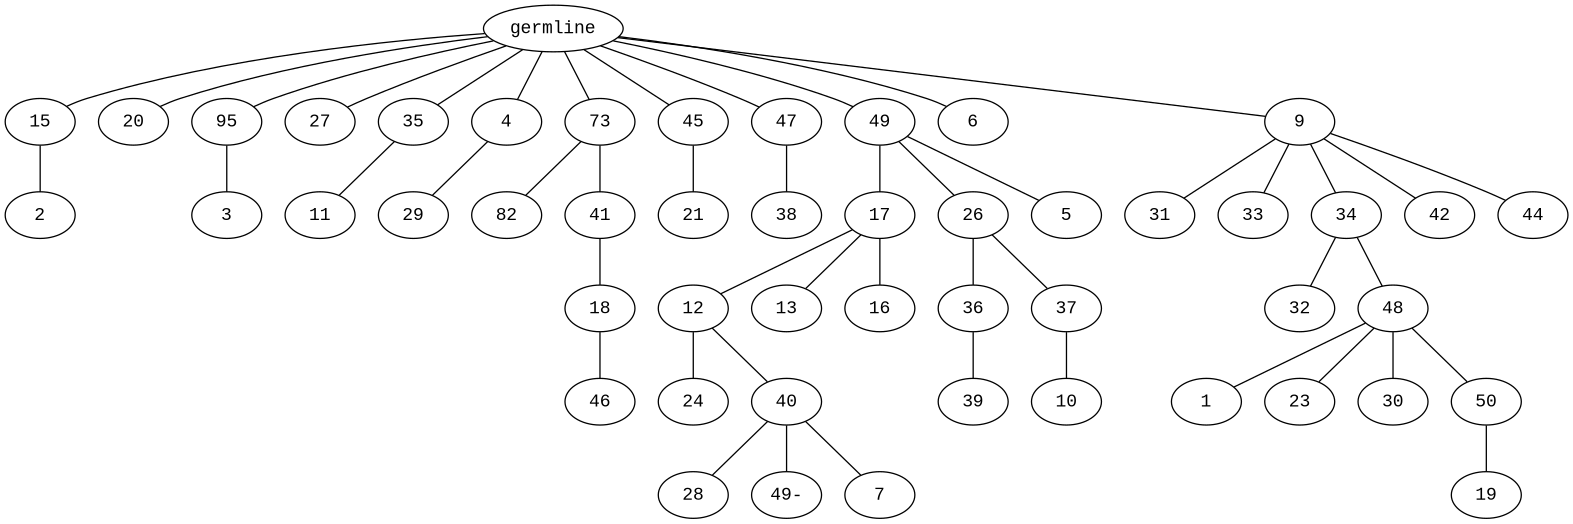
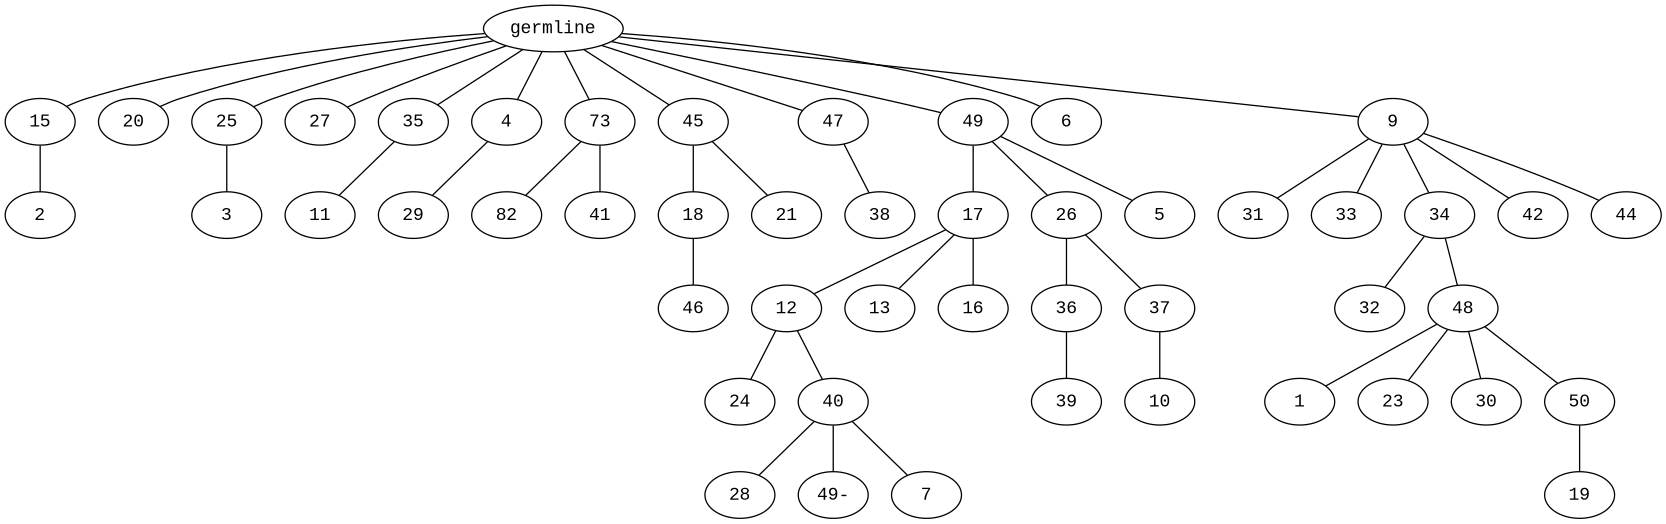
(227, 122) -> (227, 122)
(600, 262) -> (693, 169)
